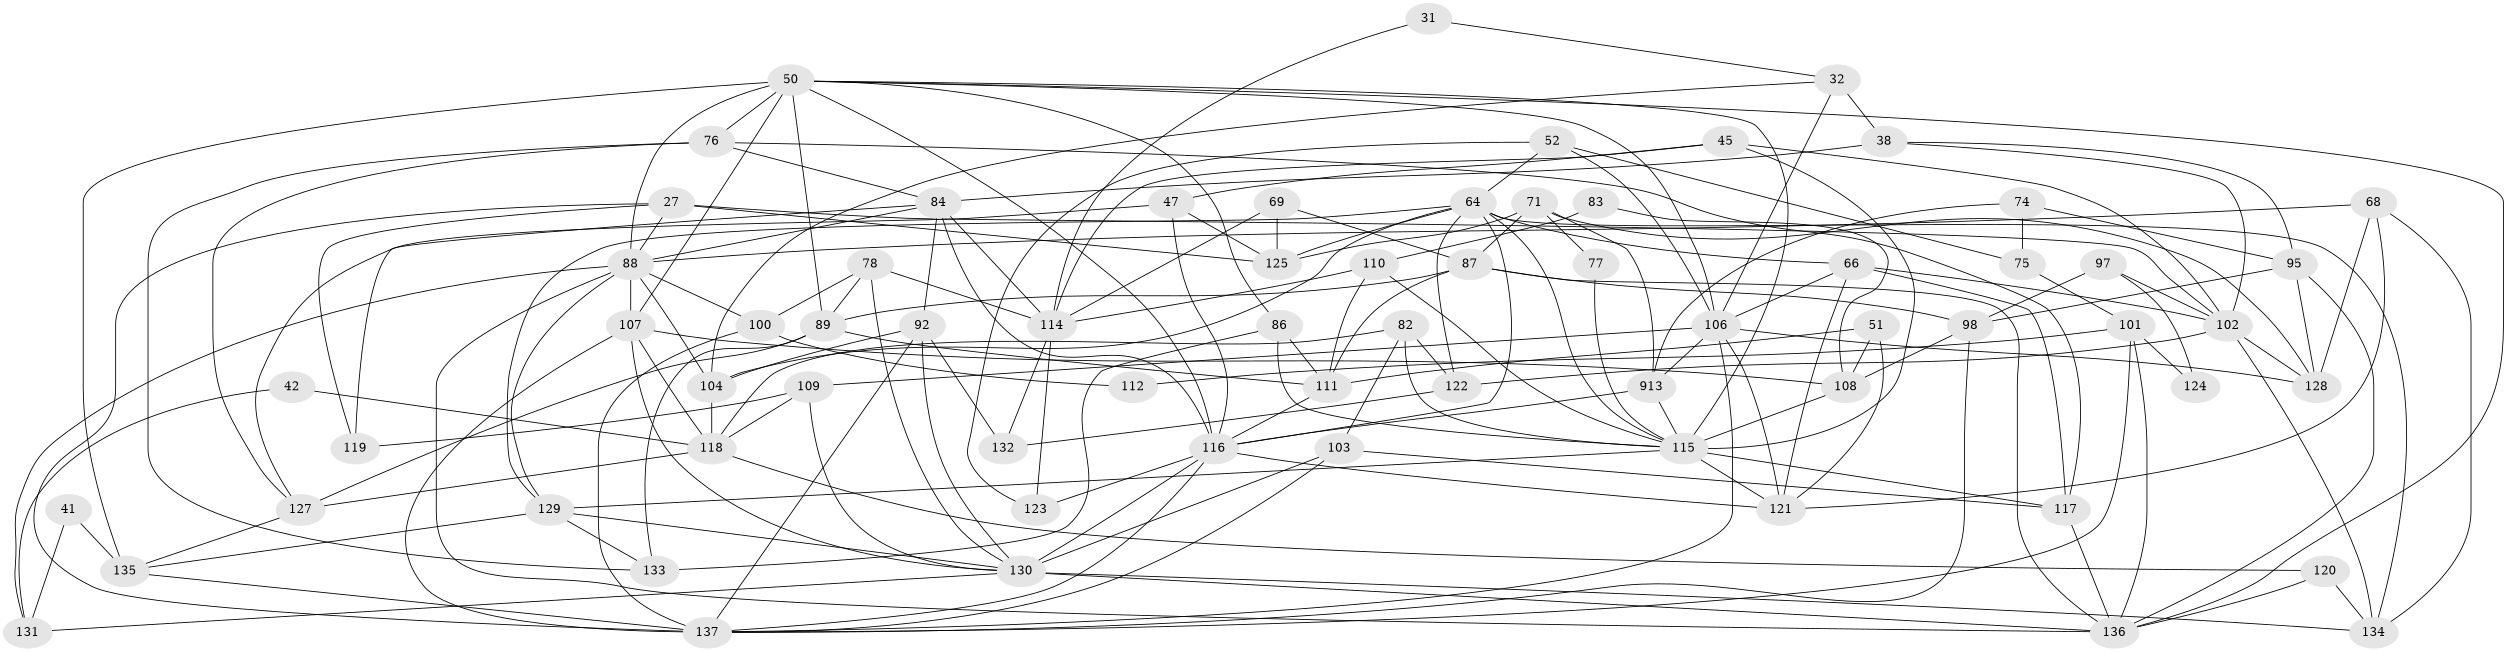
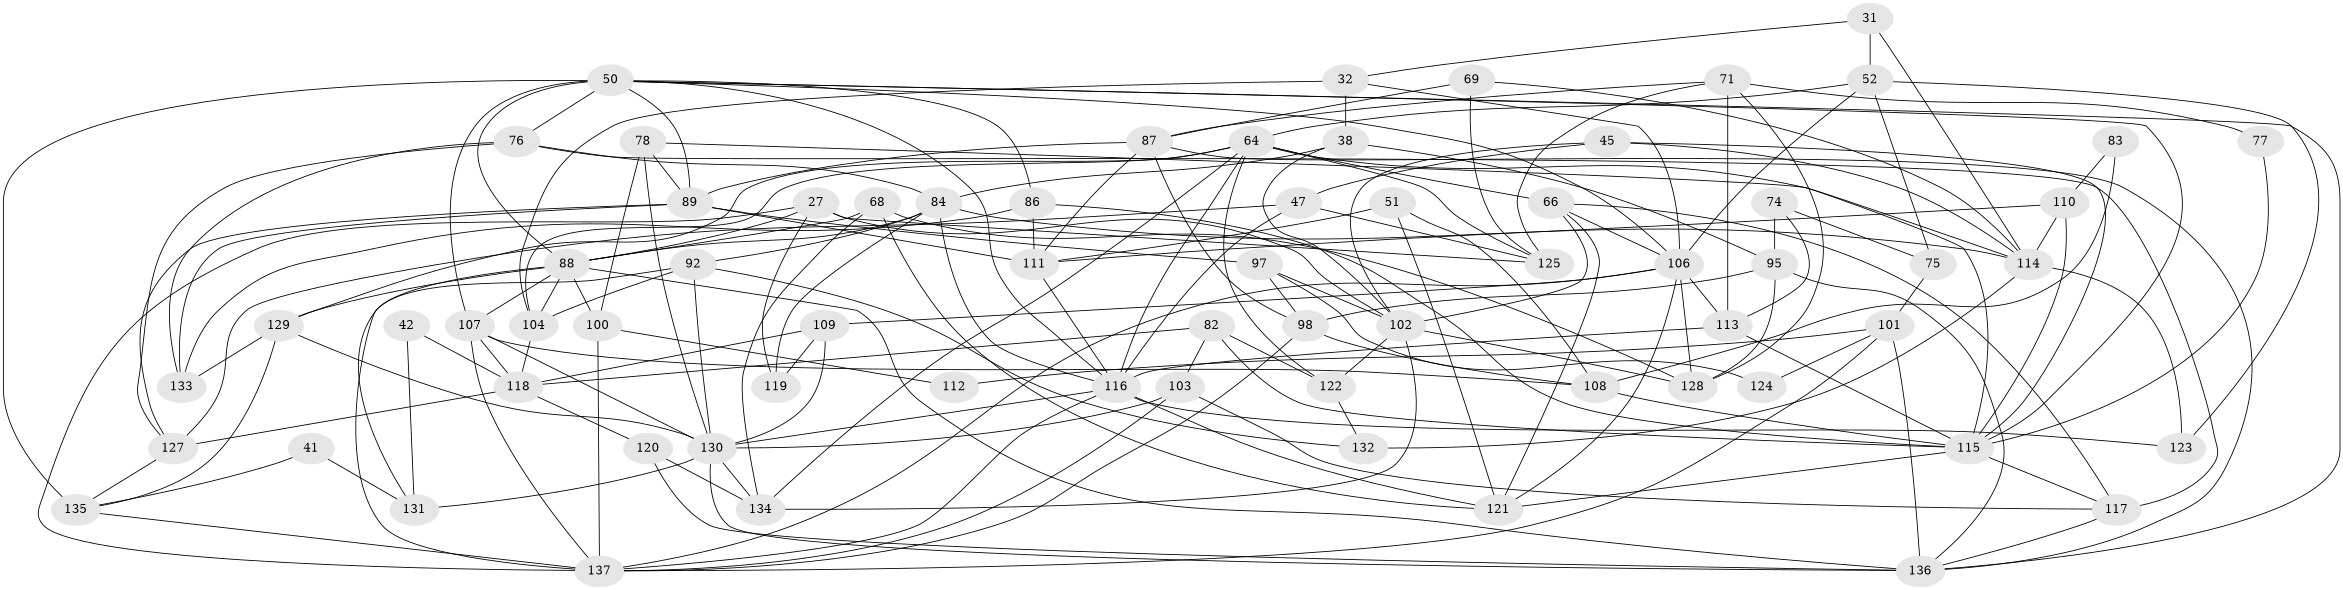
none -> (1870, 50)
none -> (974, 239)
(1651, 387) -> (1728, 326)
(1063, 482) -> none
